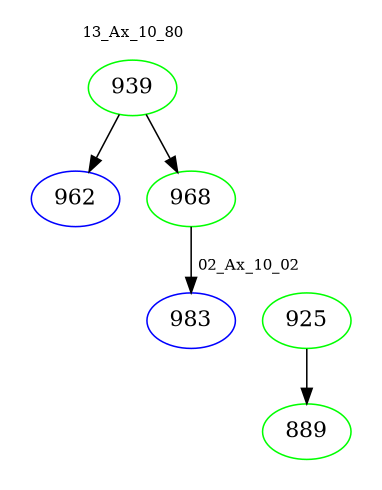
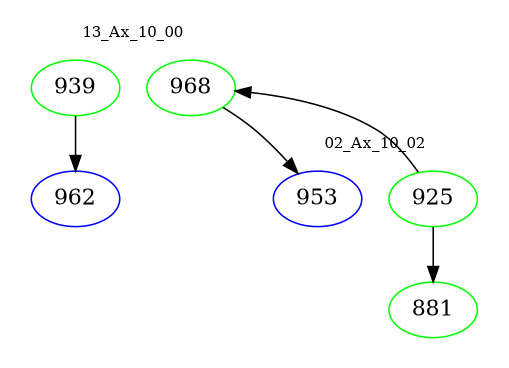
(133, 33) -> (133, 33)
(158, 136) -> (344, 114)
(191, 321) -> (318, 199)
(307, 432) -> (433, 310)
